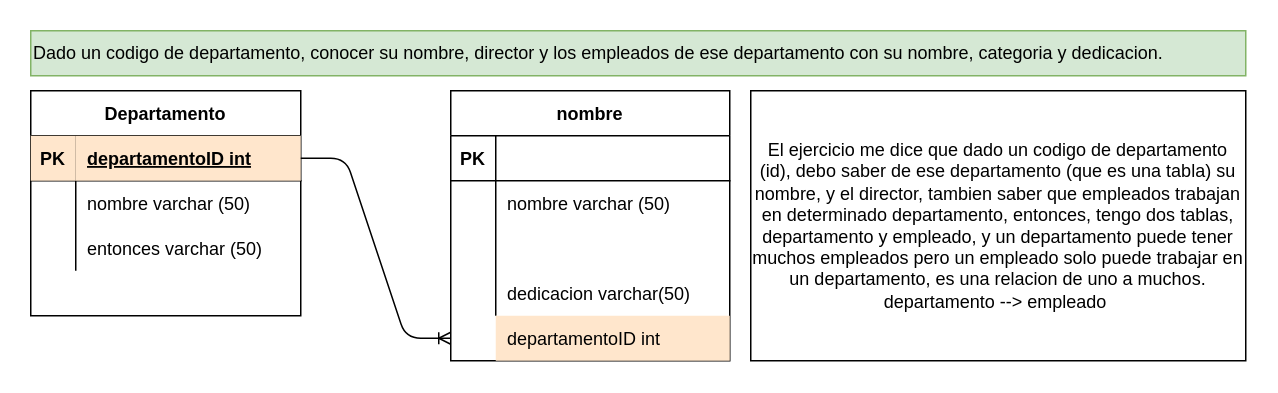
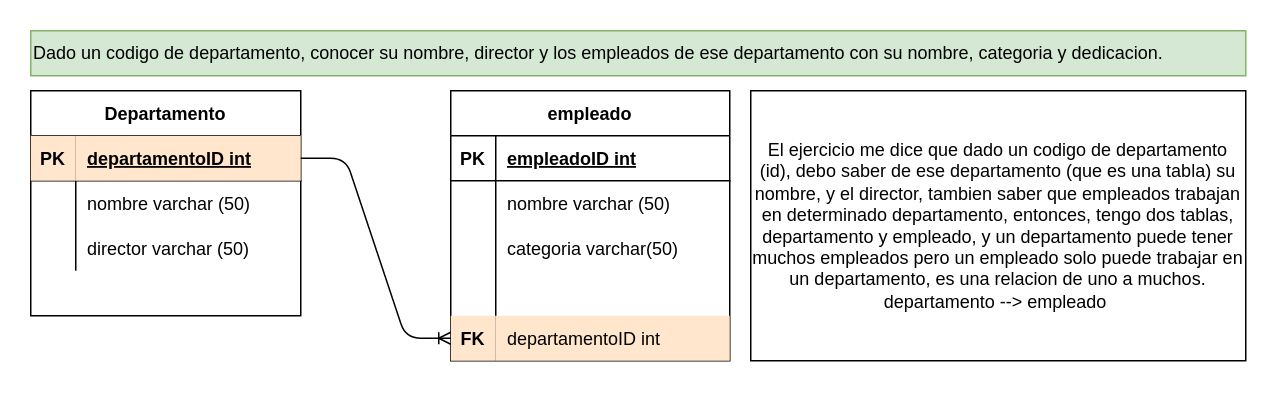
(590, 114) -> (590, 114)
none -> (613, 158)
none -> (613, 248)
(188, 249) -> (186, 249)
(613, 293) -> none
none -> (473, 338)
